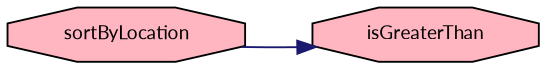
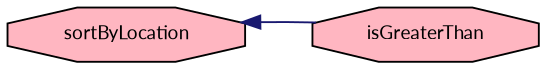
(269, 47) -> (288, 22)
